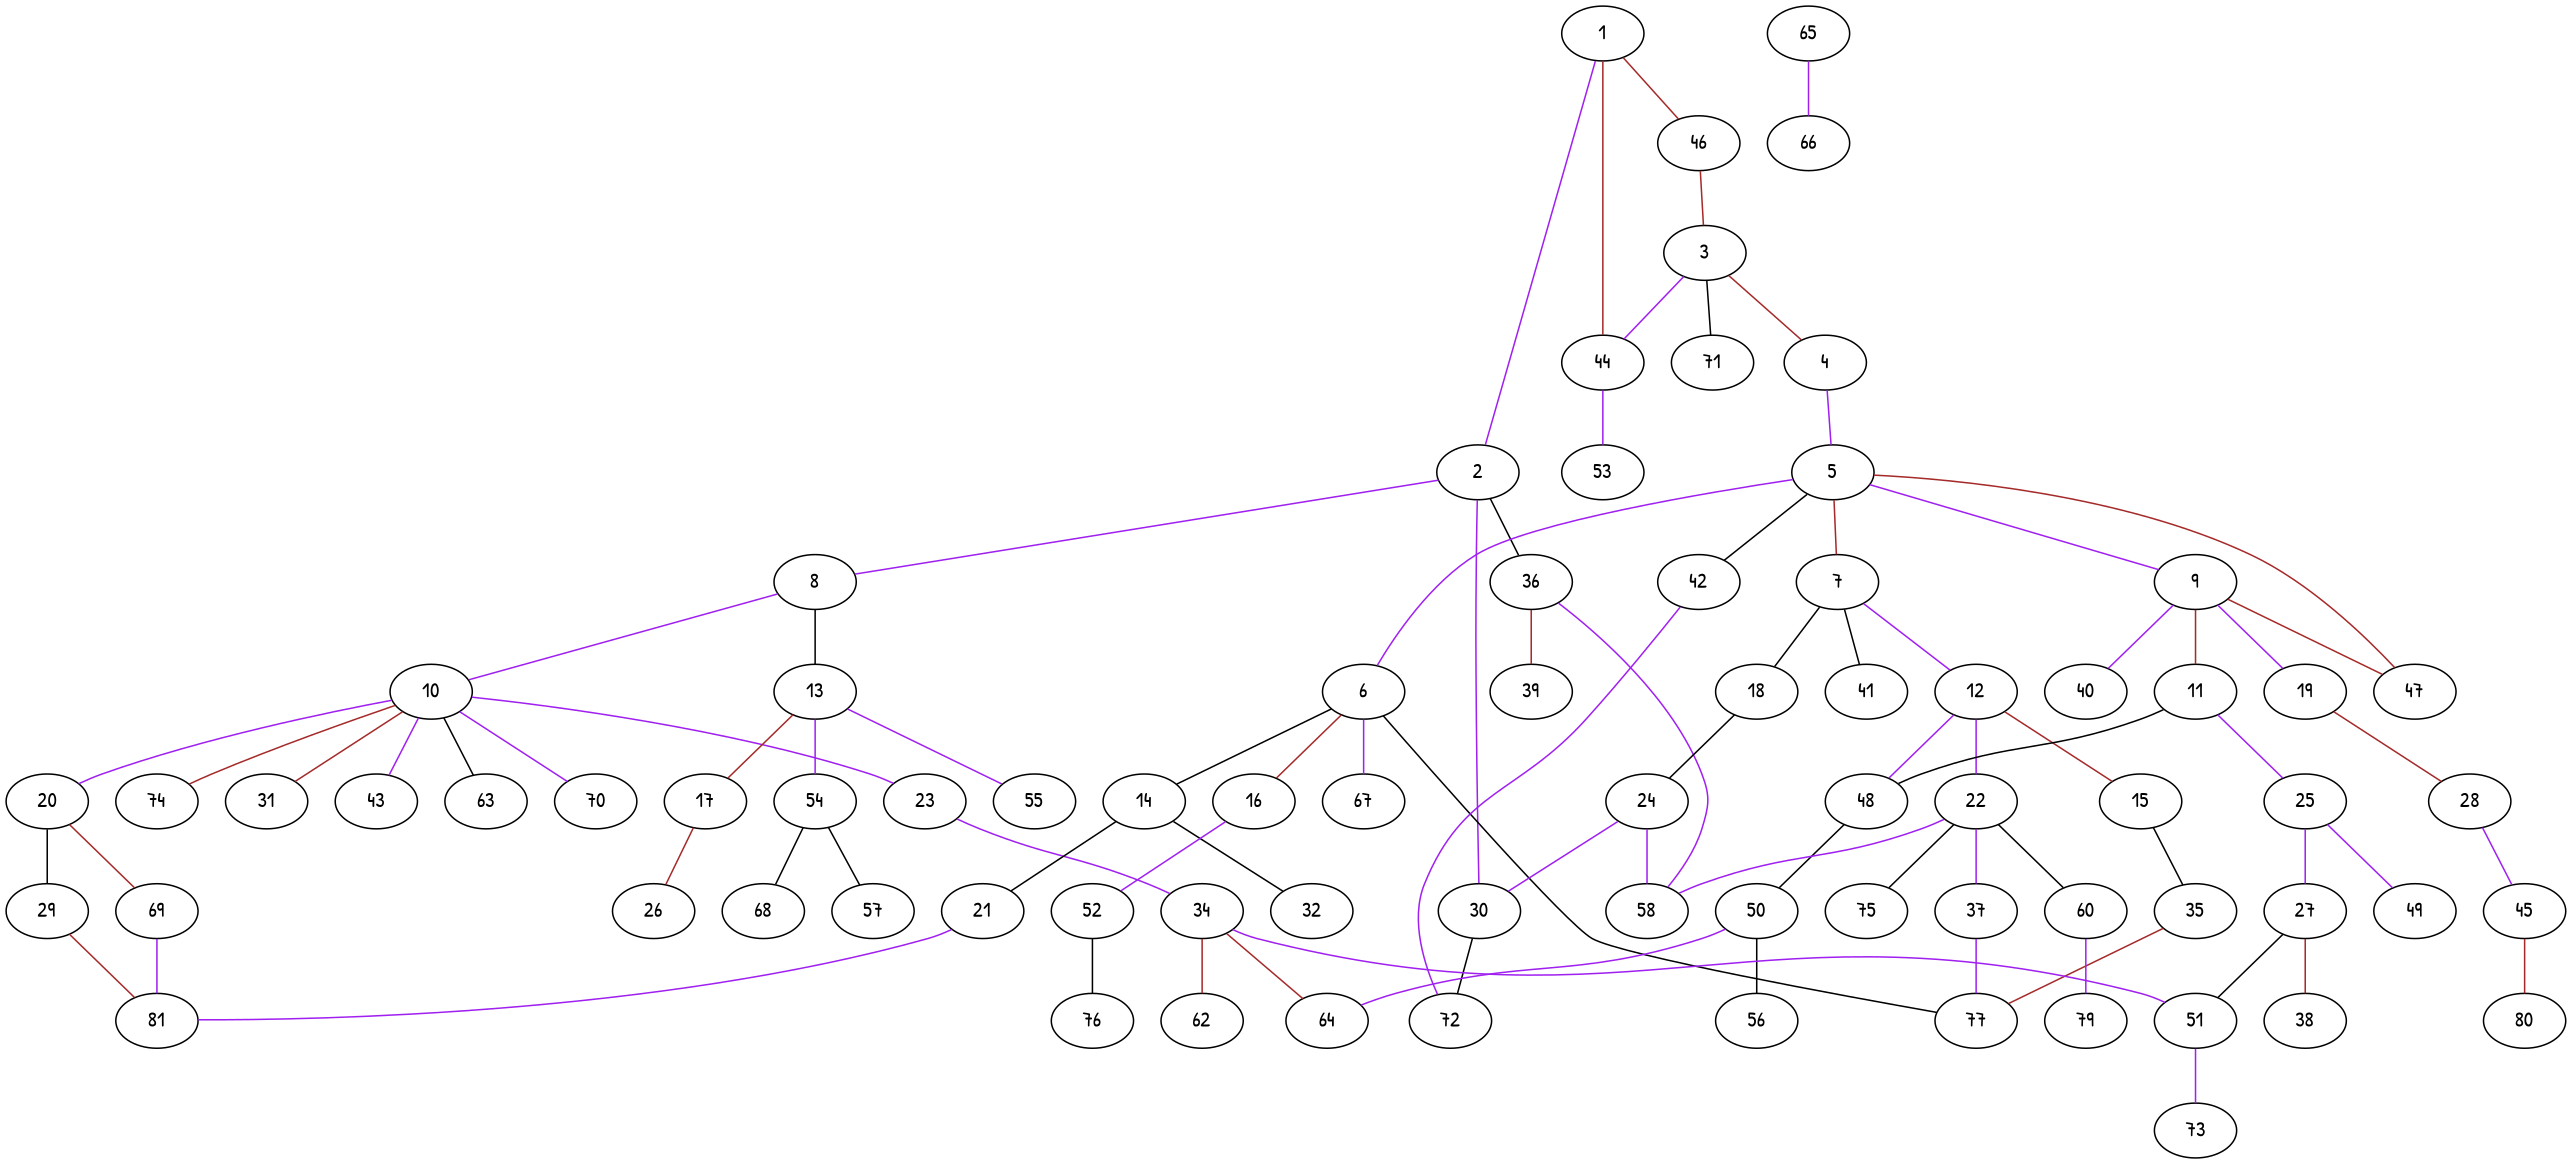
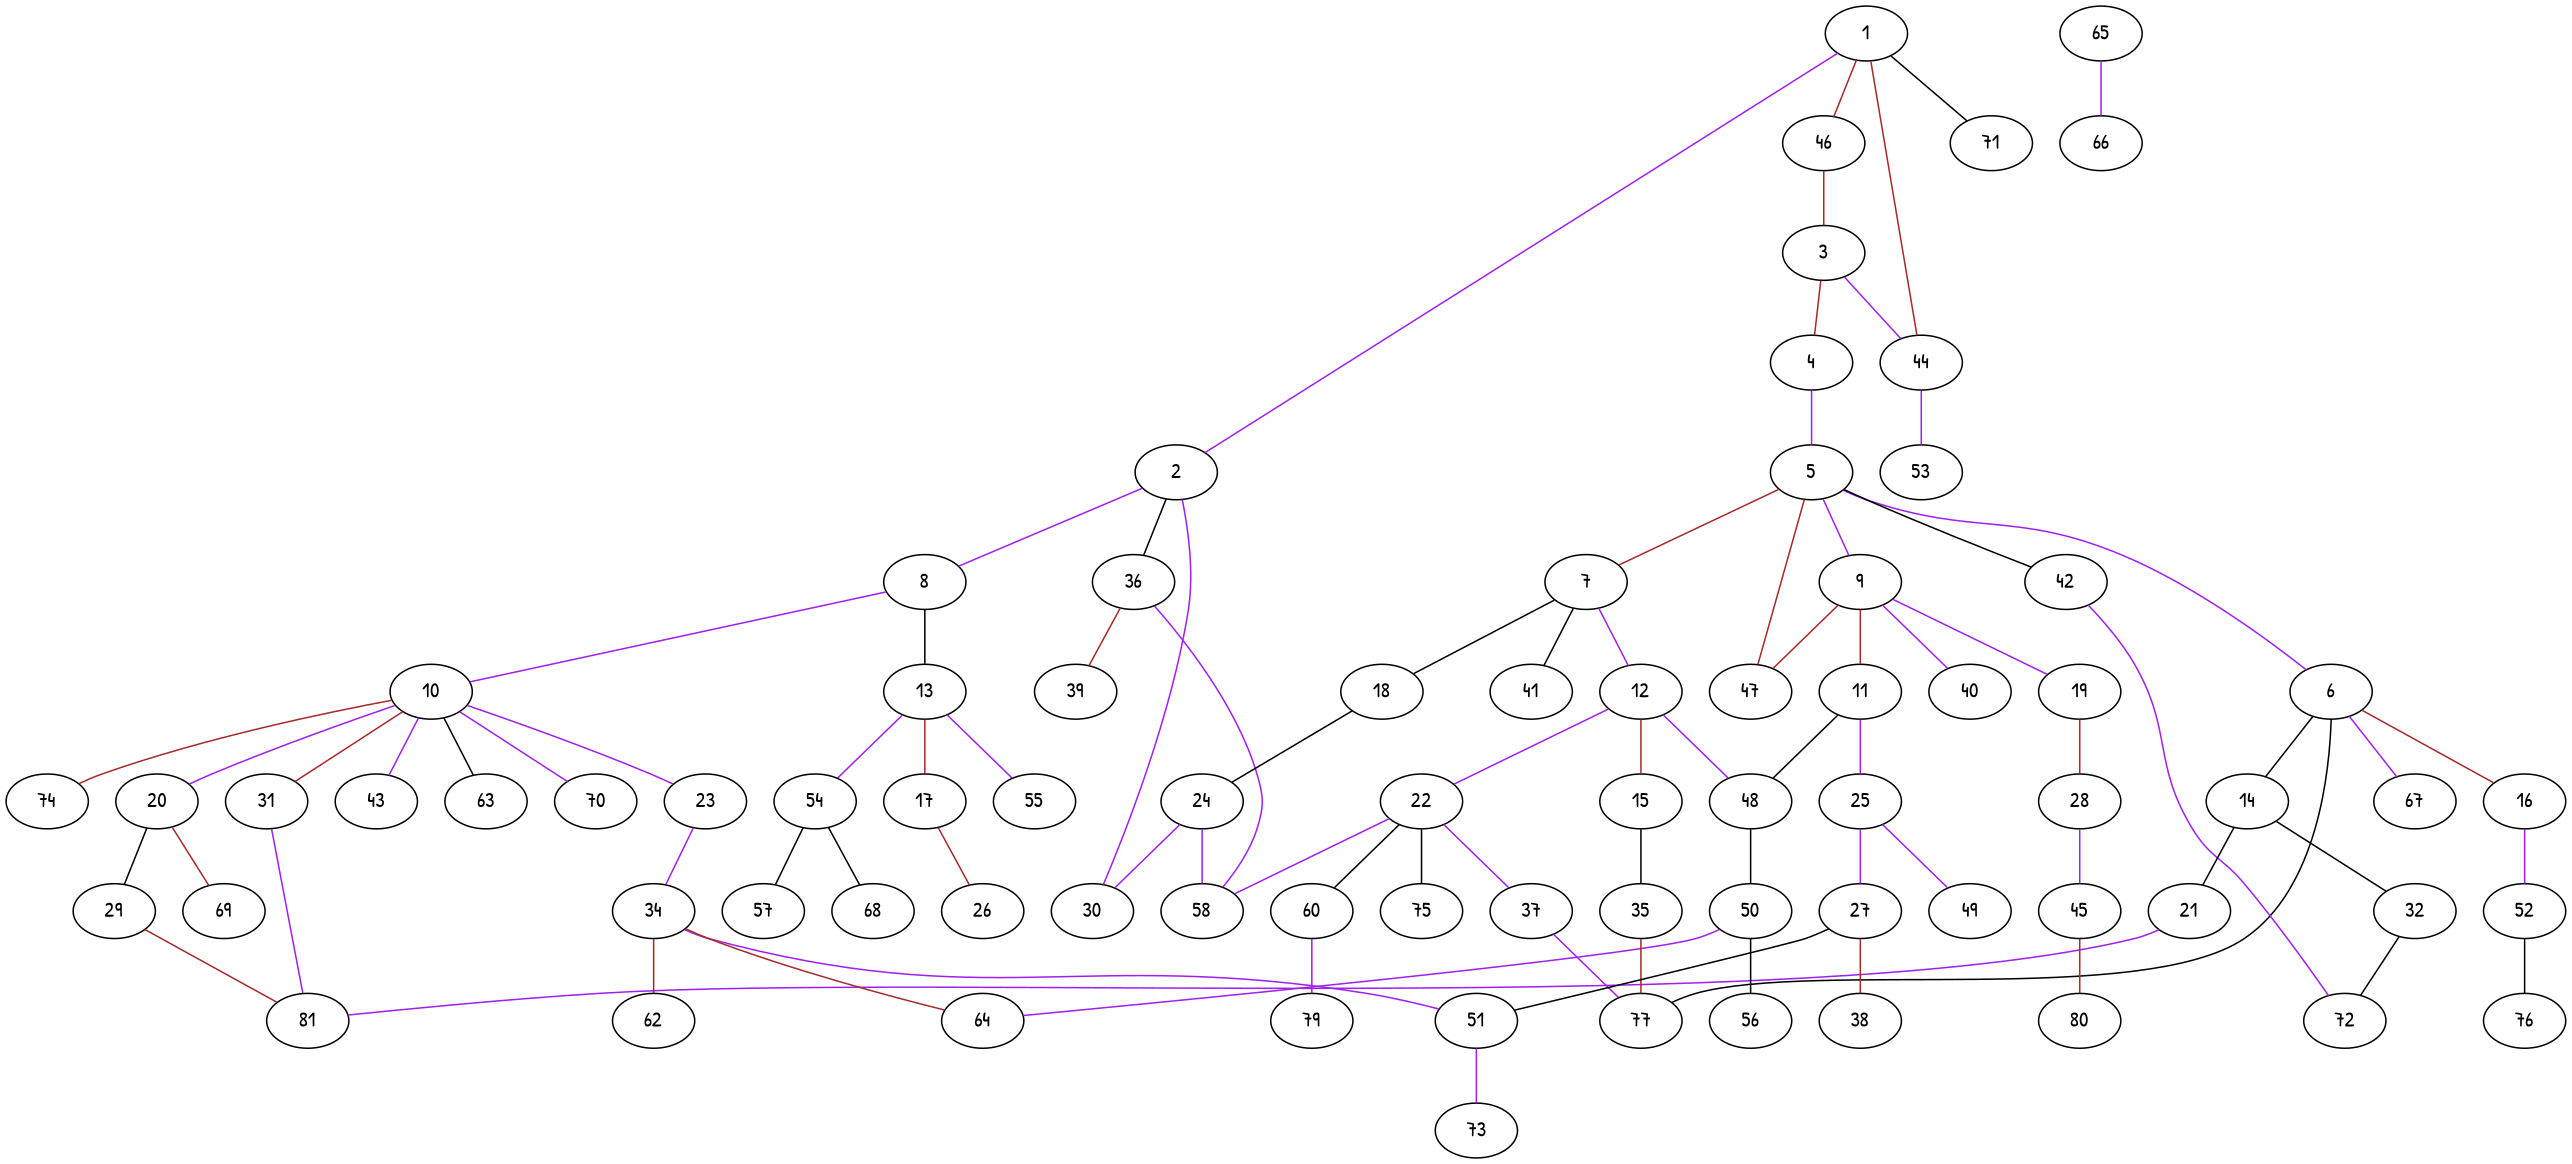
(1709, 308) -> (1929, 89)
(1466, 962) -> (2380, 966)
(157, 966) -> (287, 911)
